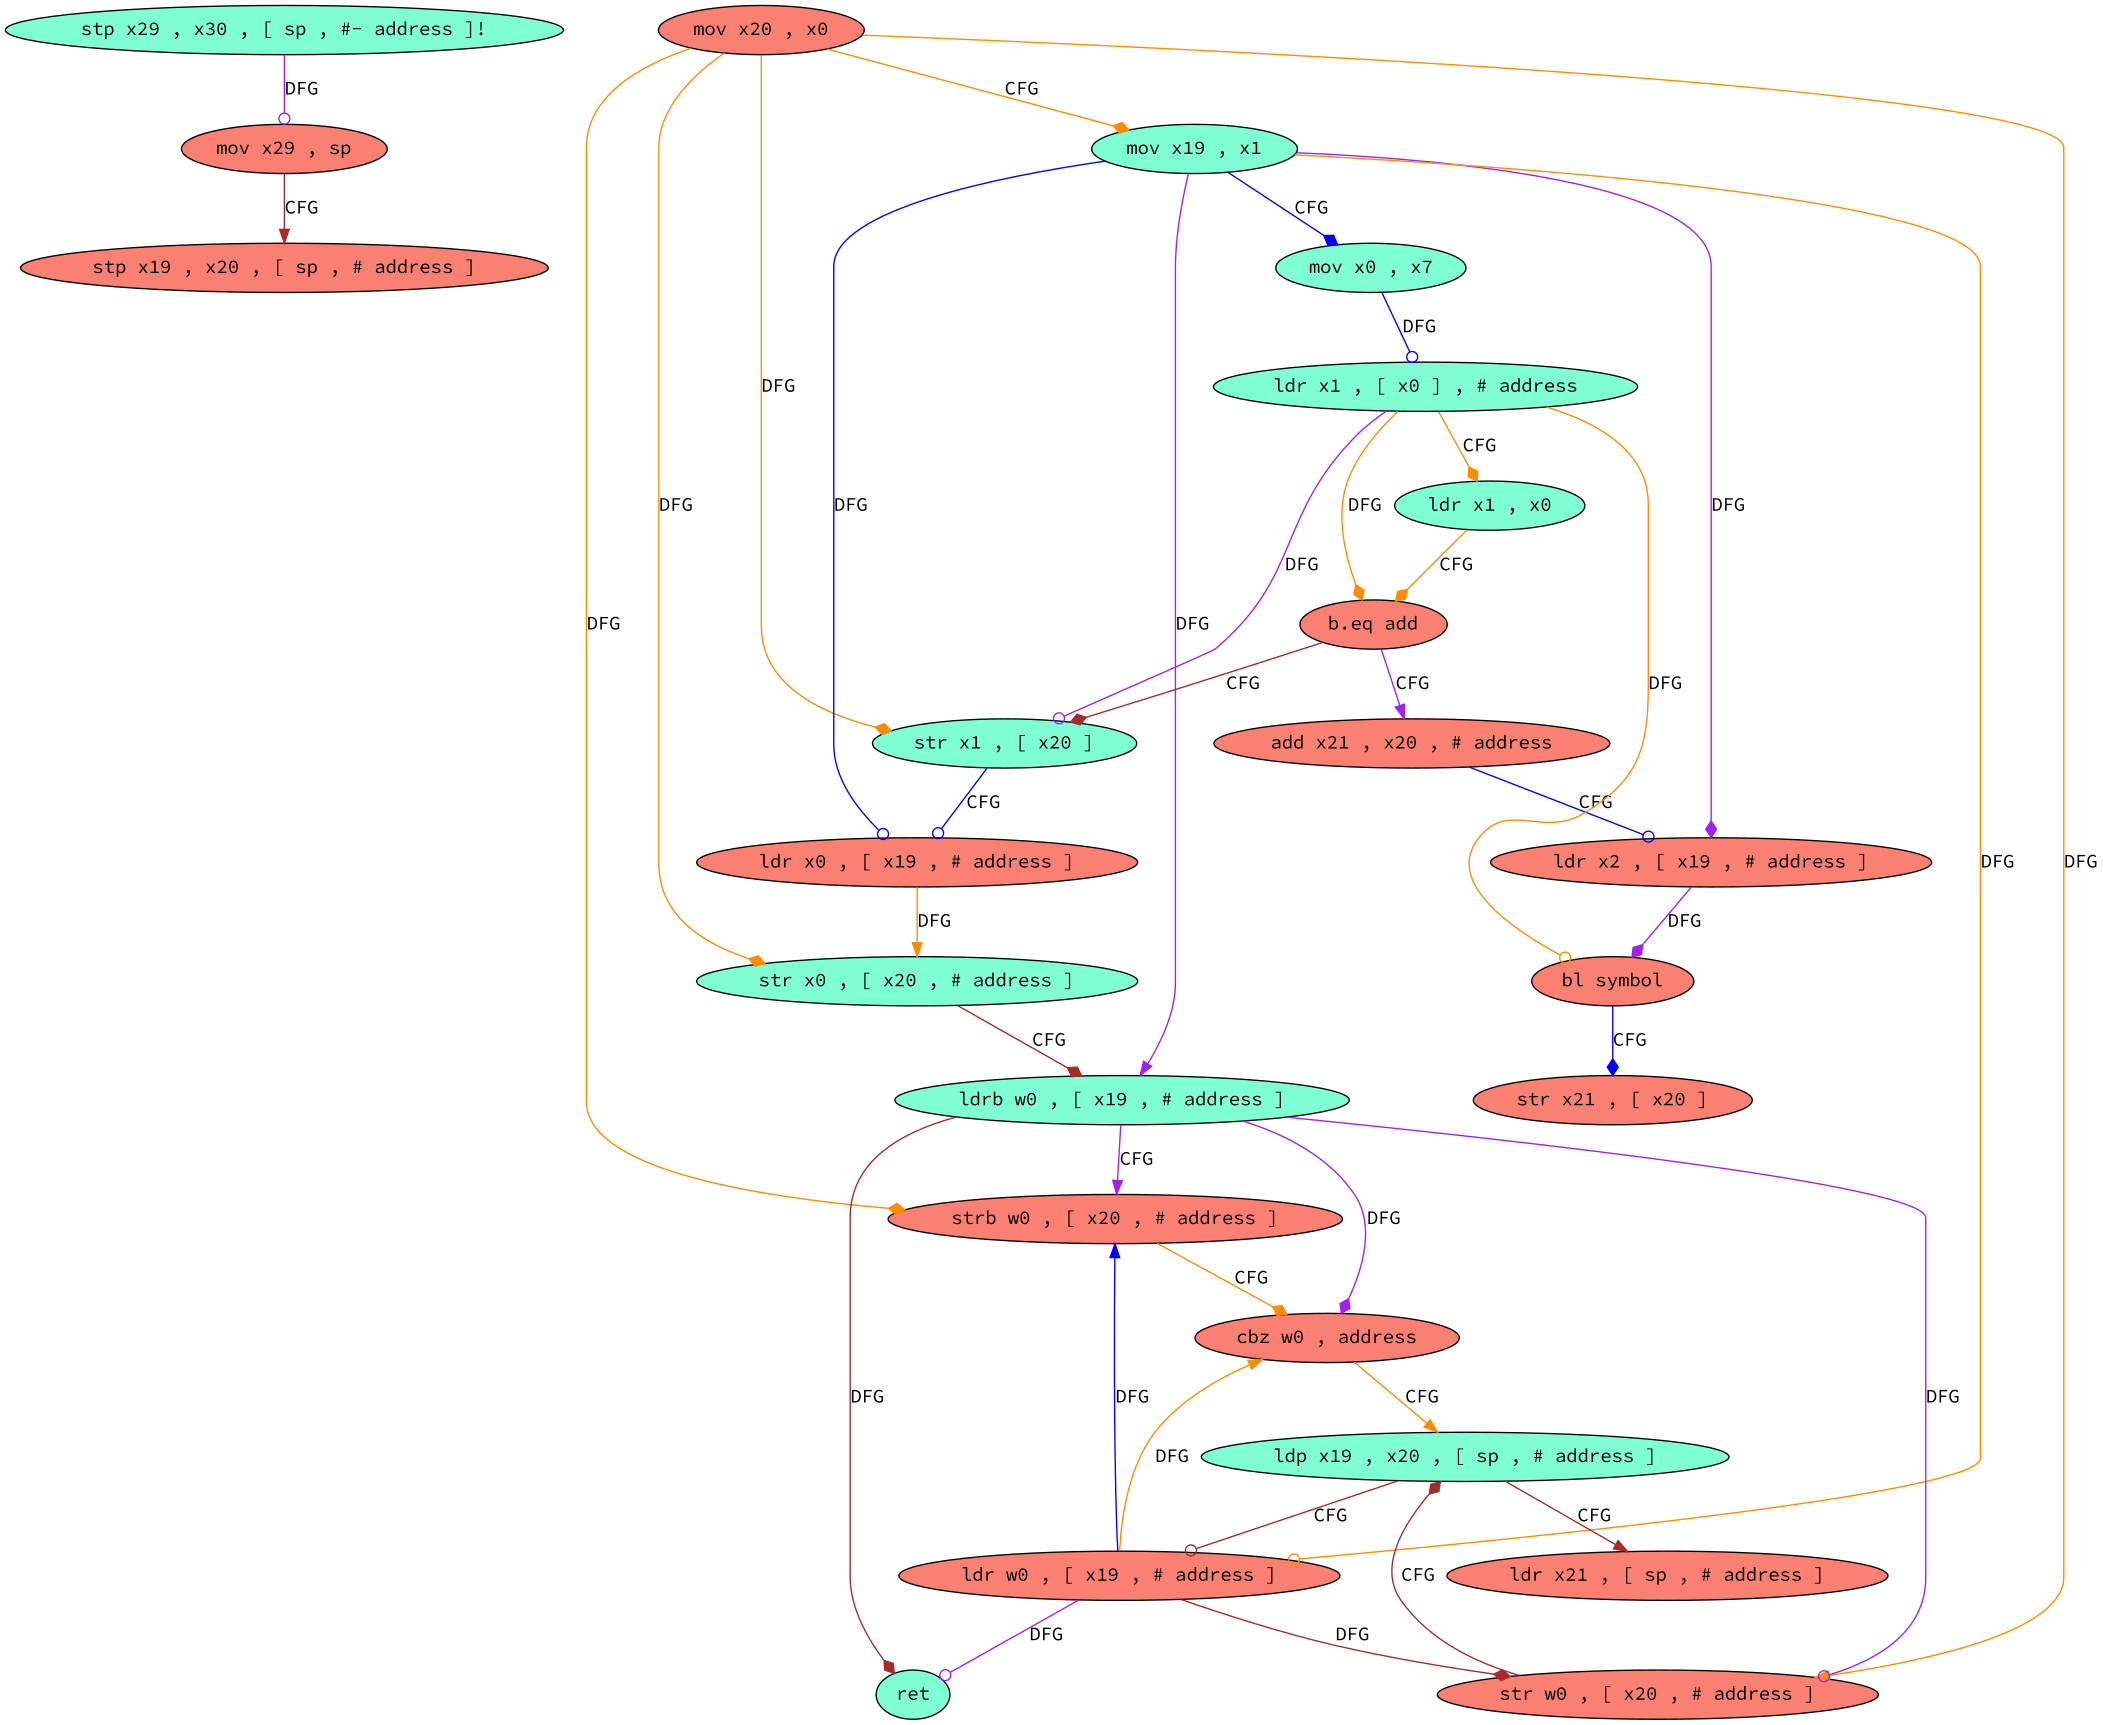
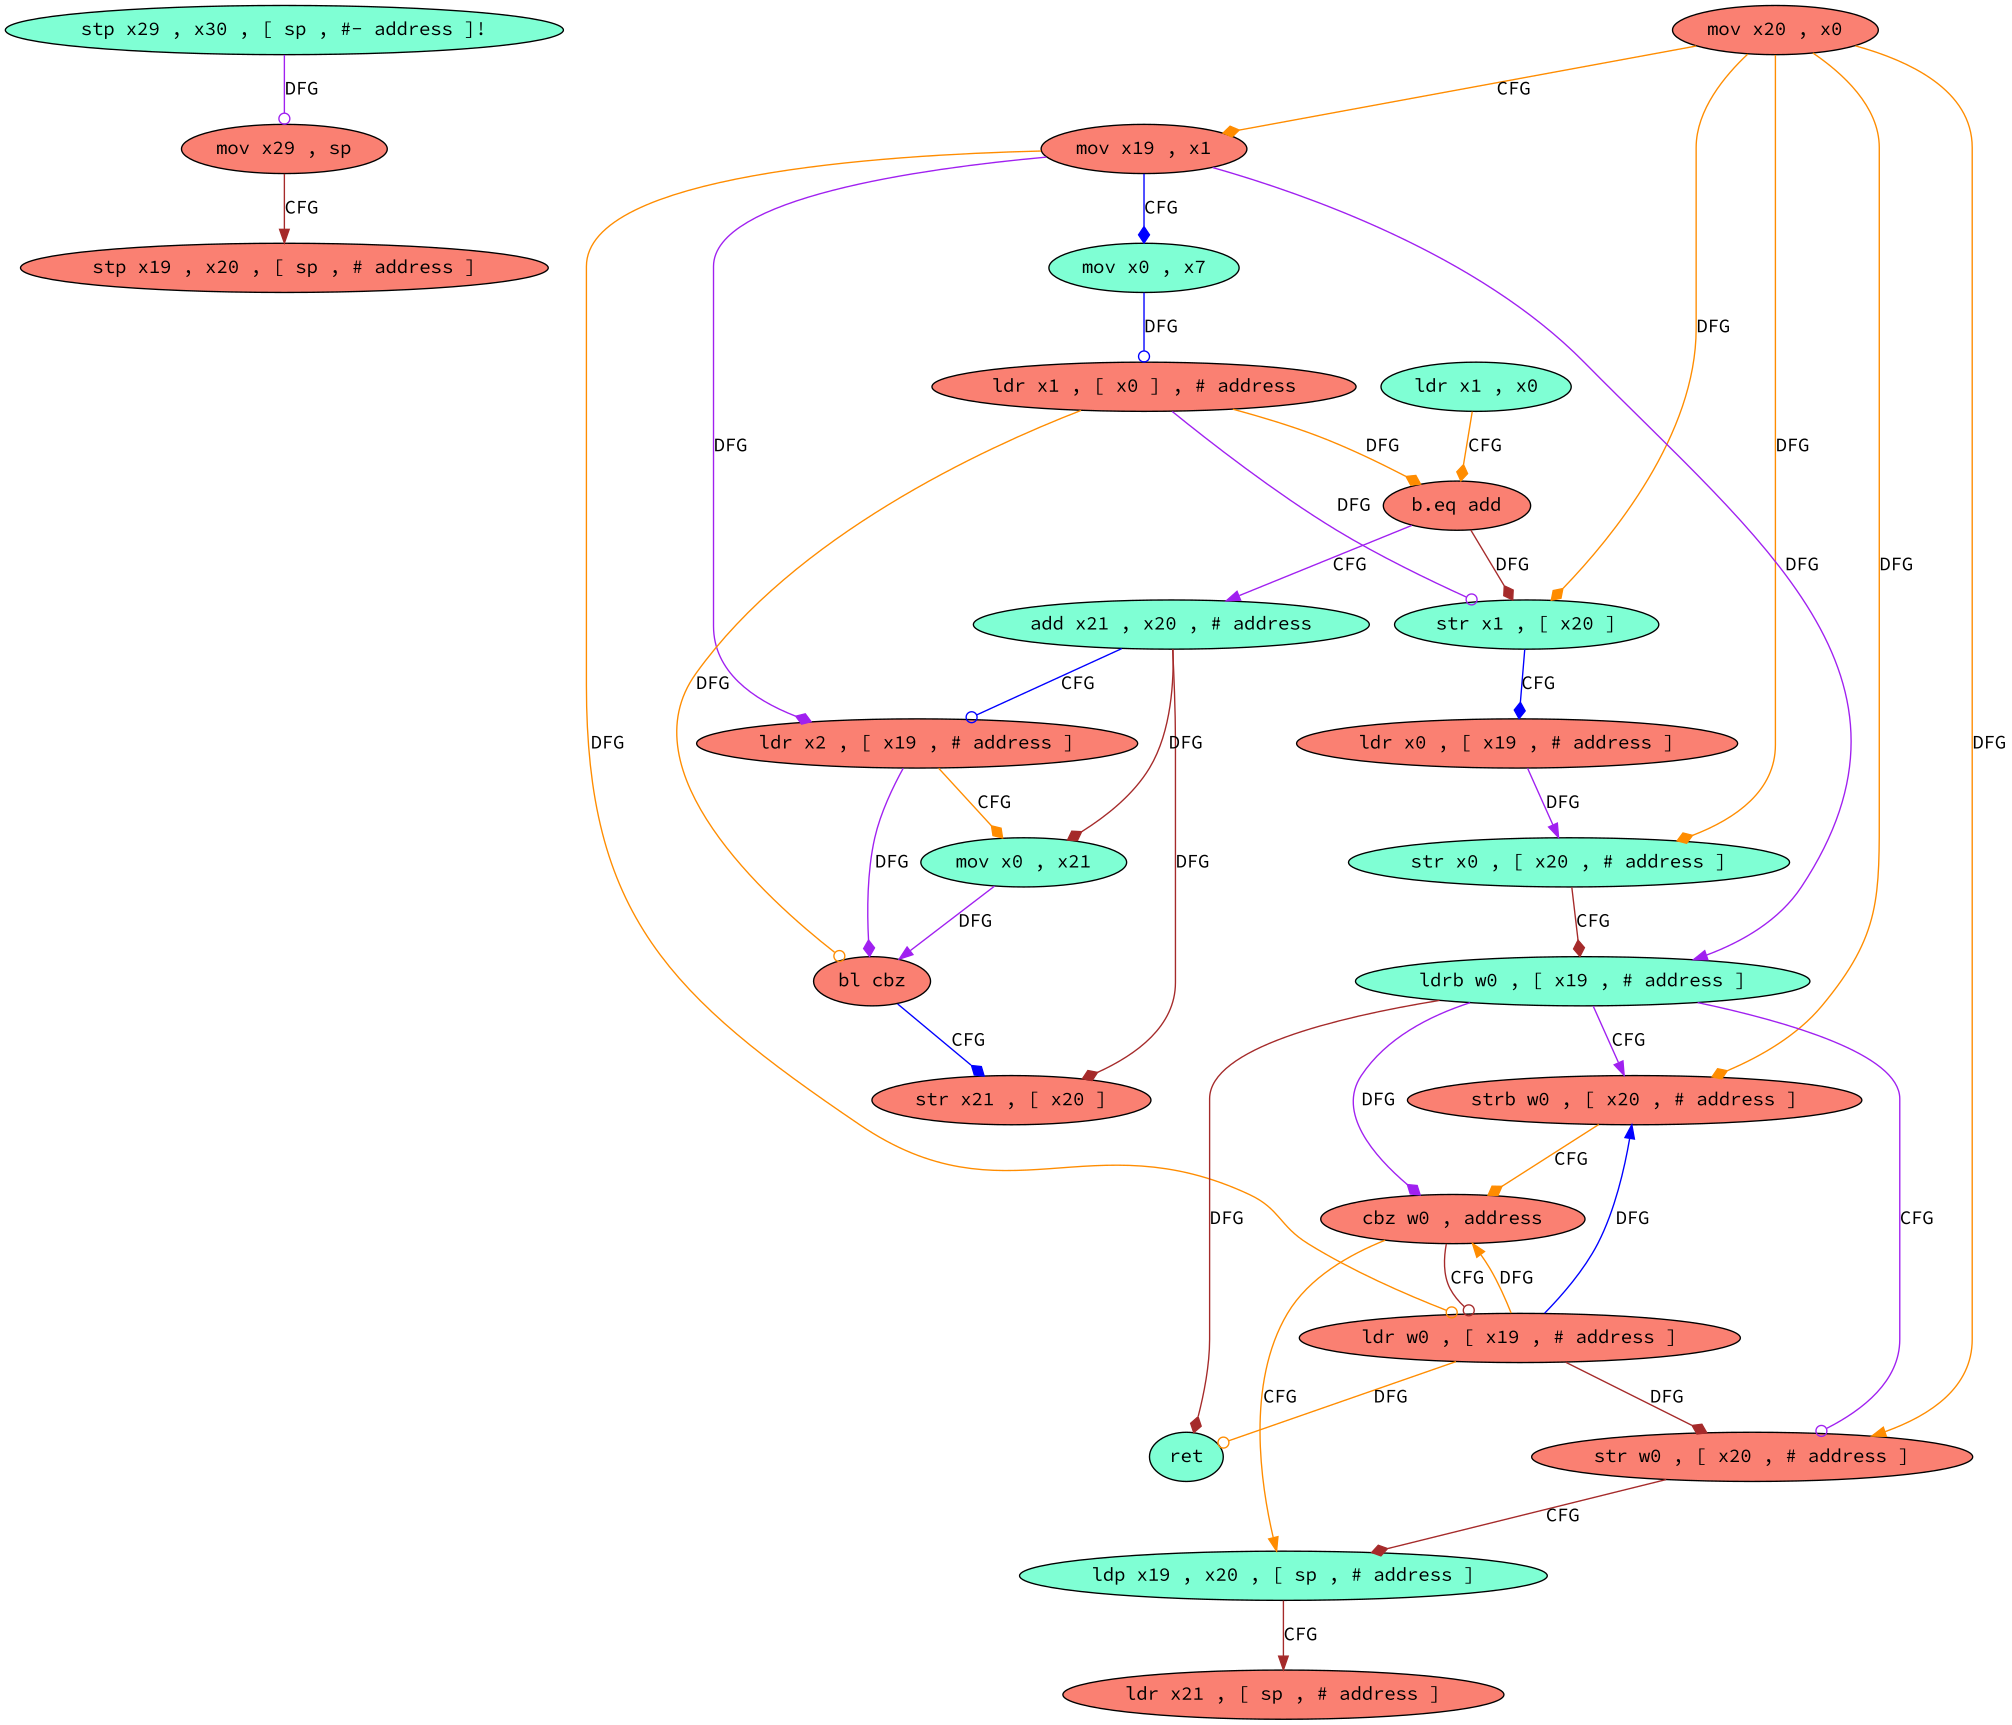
(1195, 149) -> (1144, 149)
(1426, 387) -> (1144, 387)
(834, 403) -> none
(1454, 439) -> none
(1243, 684) -> (1512, 565)
(1412, 743) -> (1171, 625)
(964, 798) -> (1523, 676)
none -> (1024, 862)
none -> (1175, 879)
(917, 915) -> (1540, 797)
(1613, 981) -> (872, 981)
(1943, 1397) -> (1917, 1219)
(1297, 1515) -> (1446, 1278)
(1014, 1636) -> (1342, 1401)
